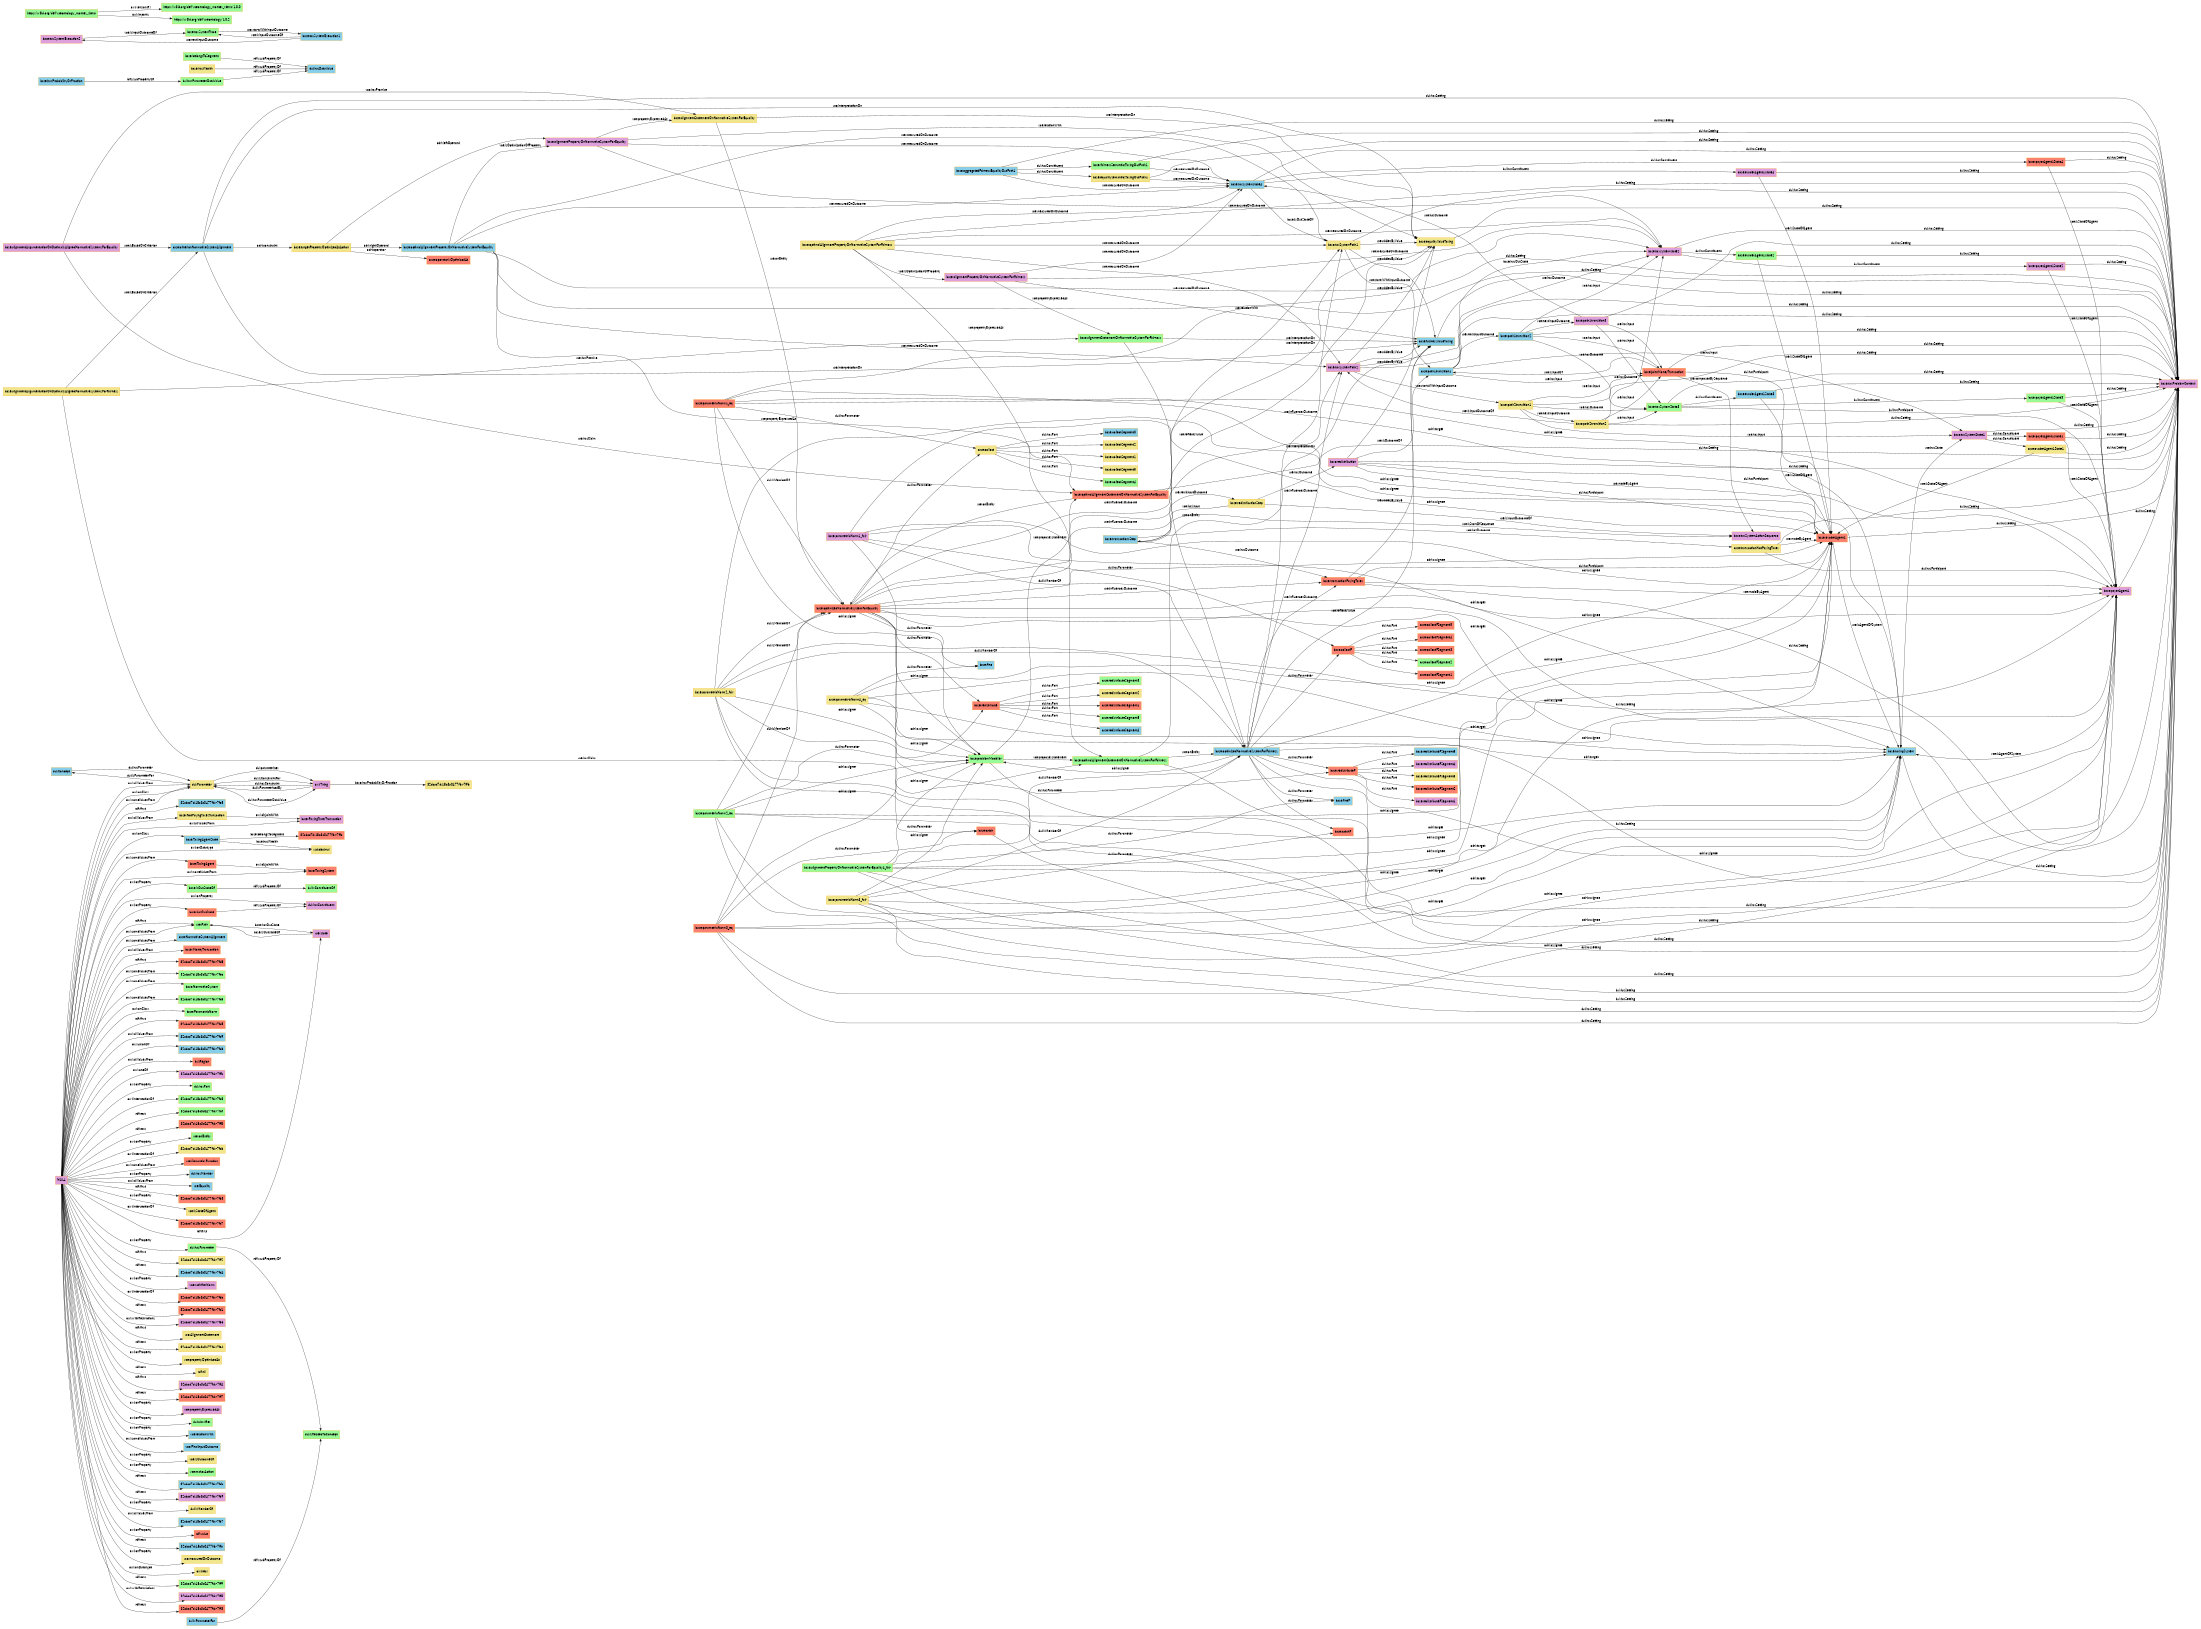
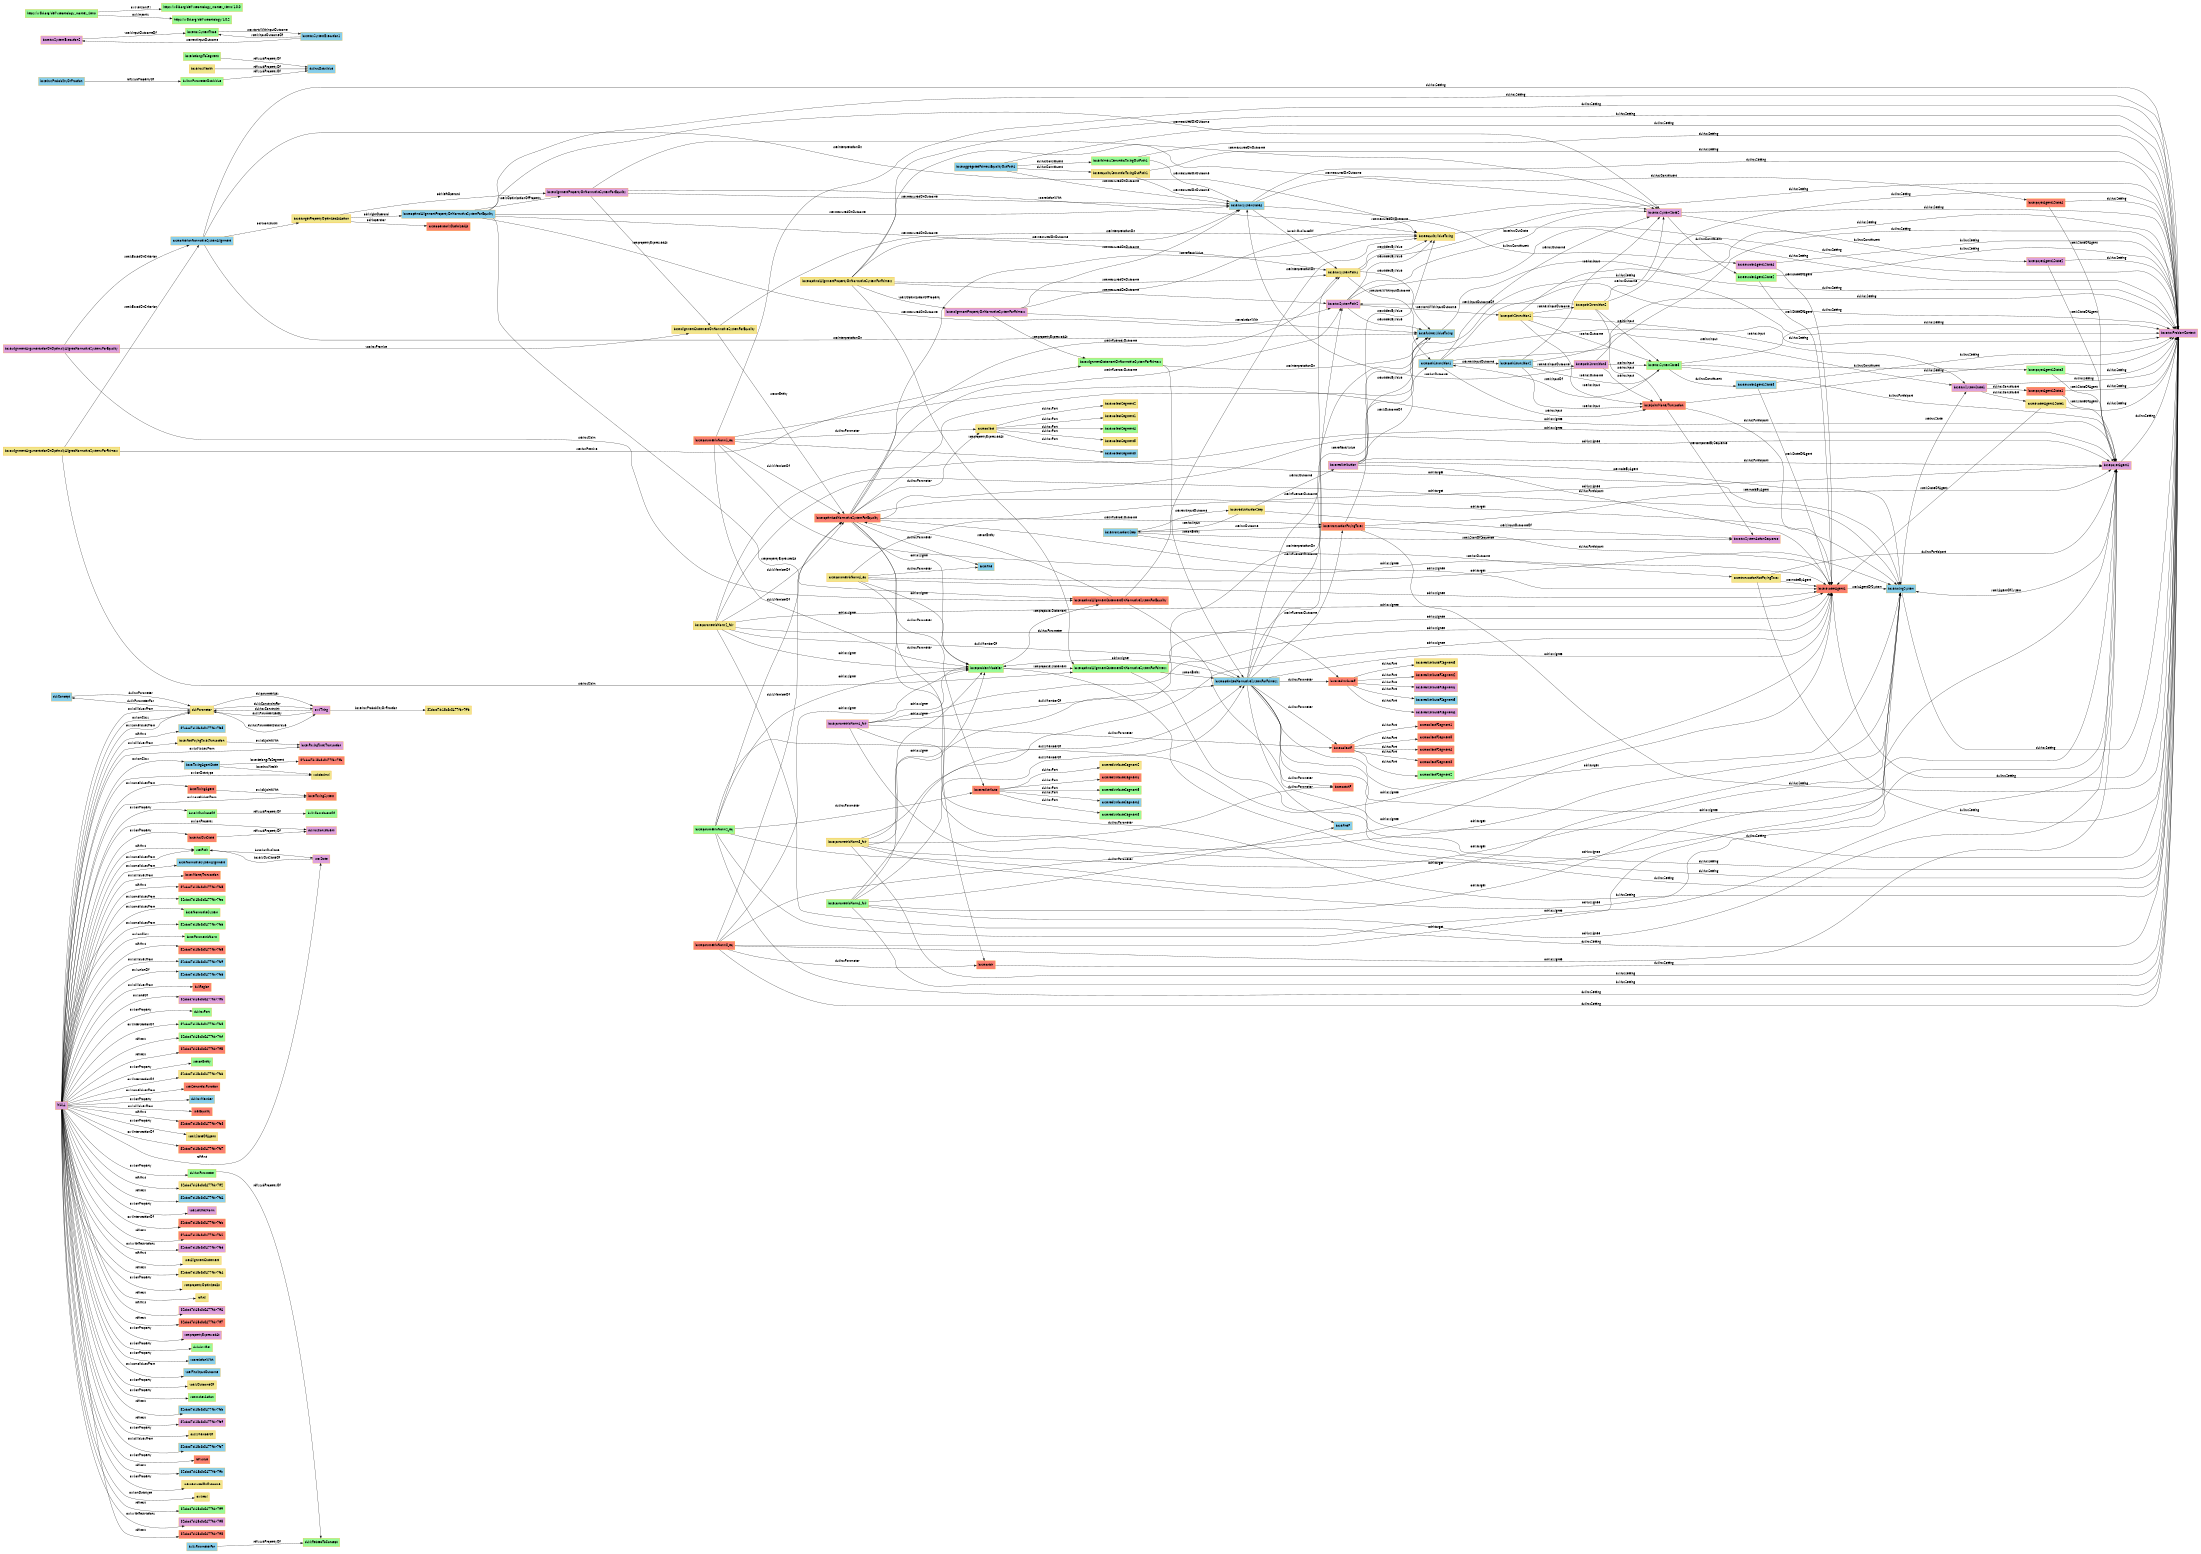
(1561, 374) -> (1559, 391)
(847, 868) -> (847, 904)
(202, 1186) -> (202, 1112)
